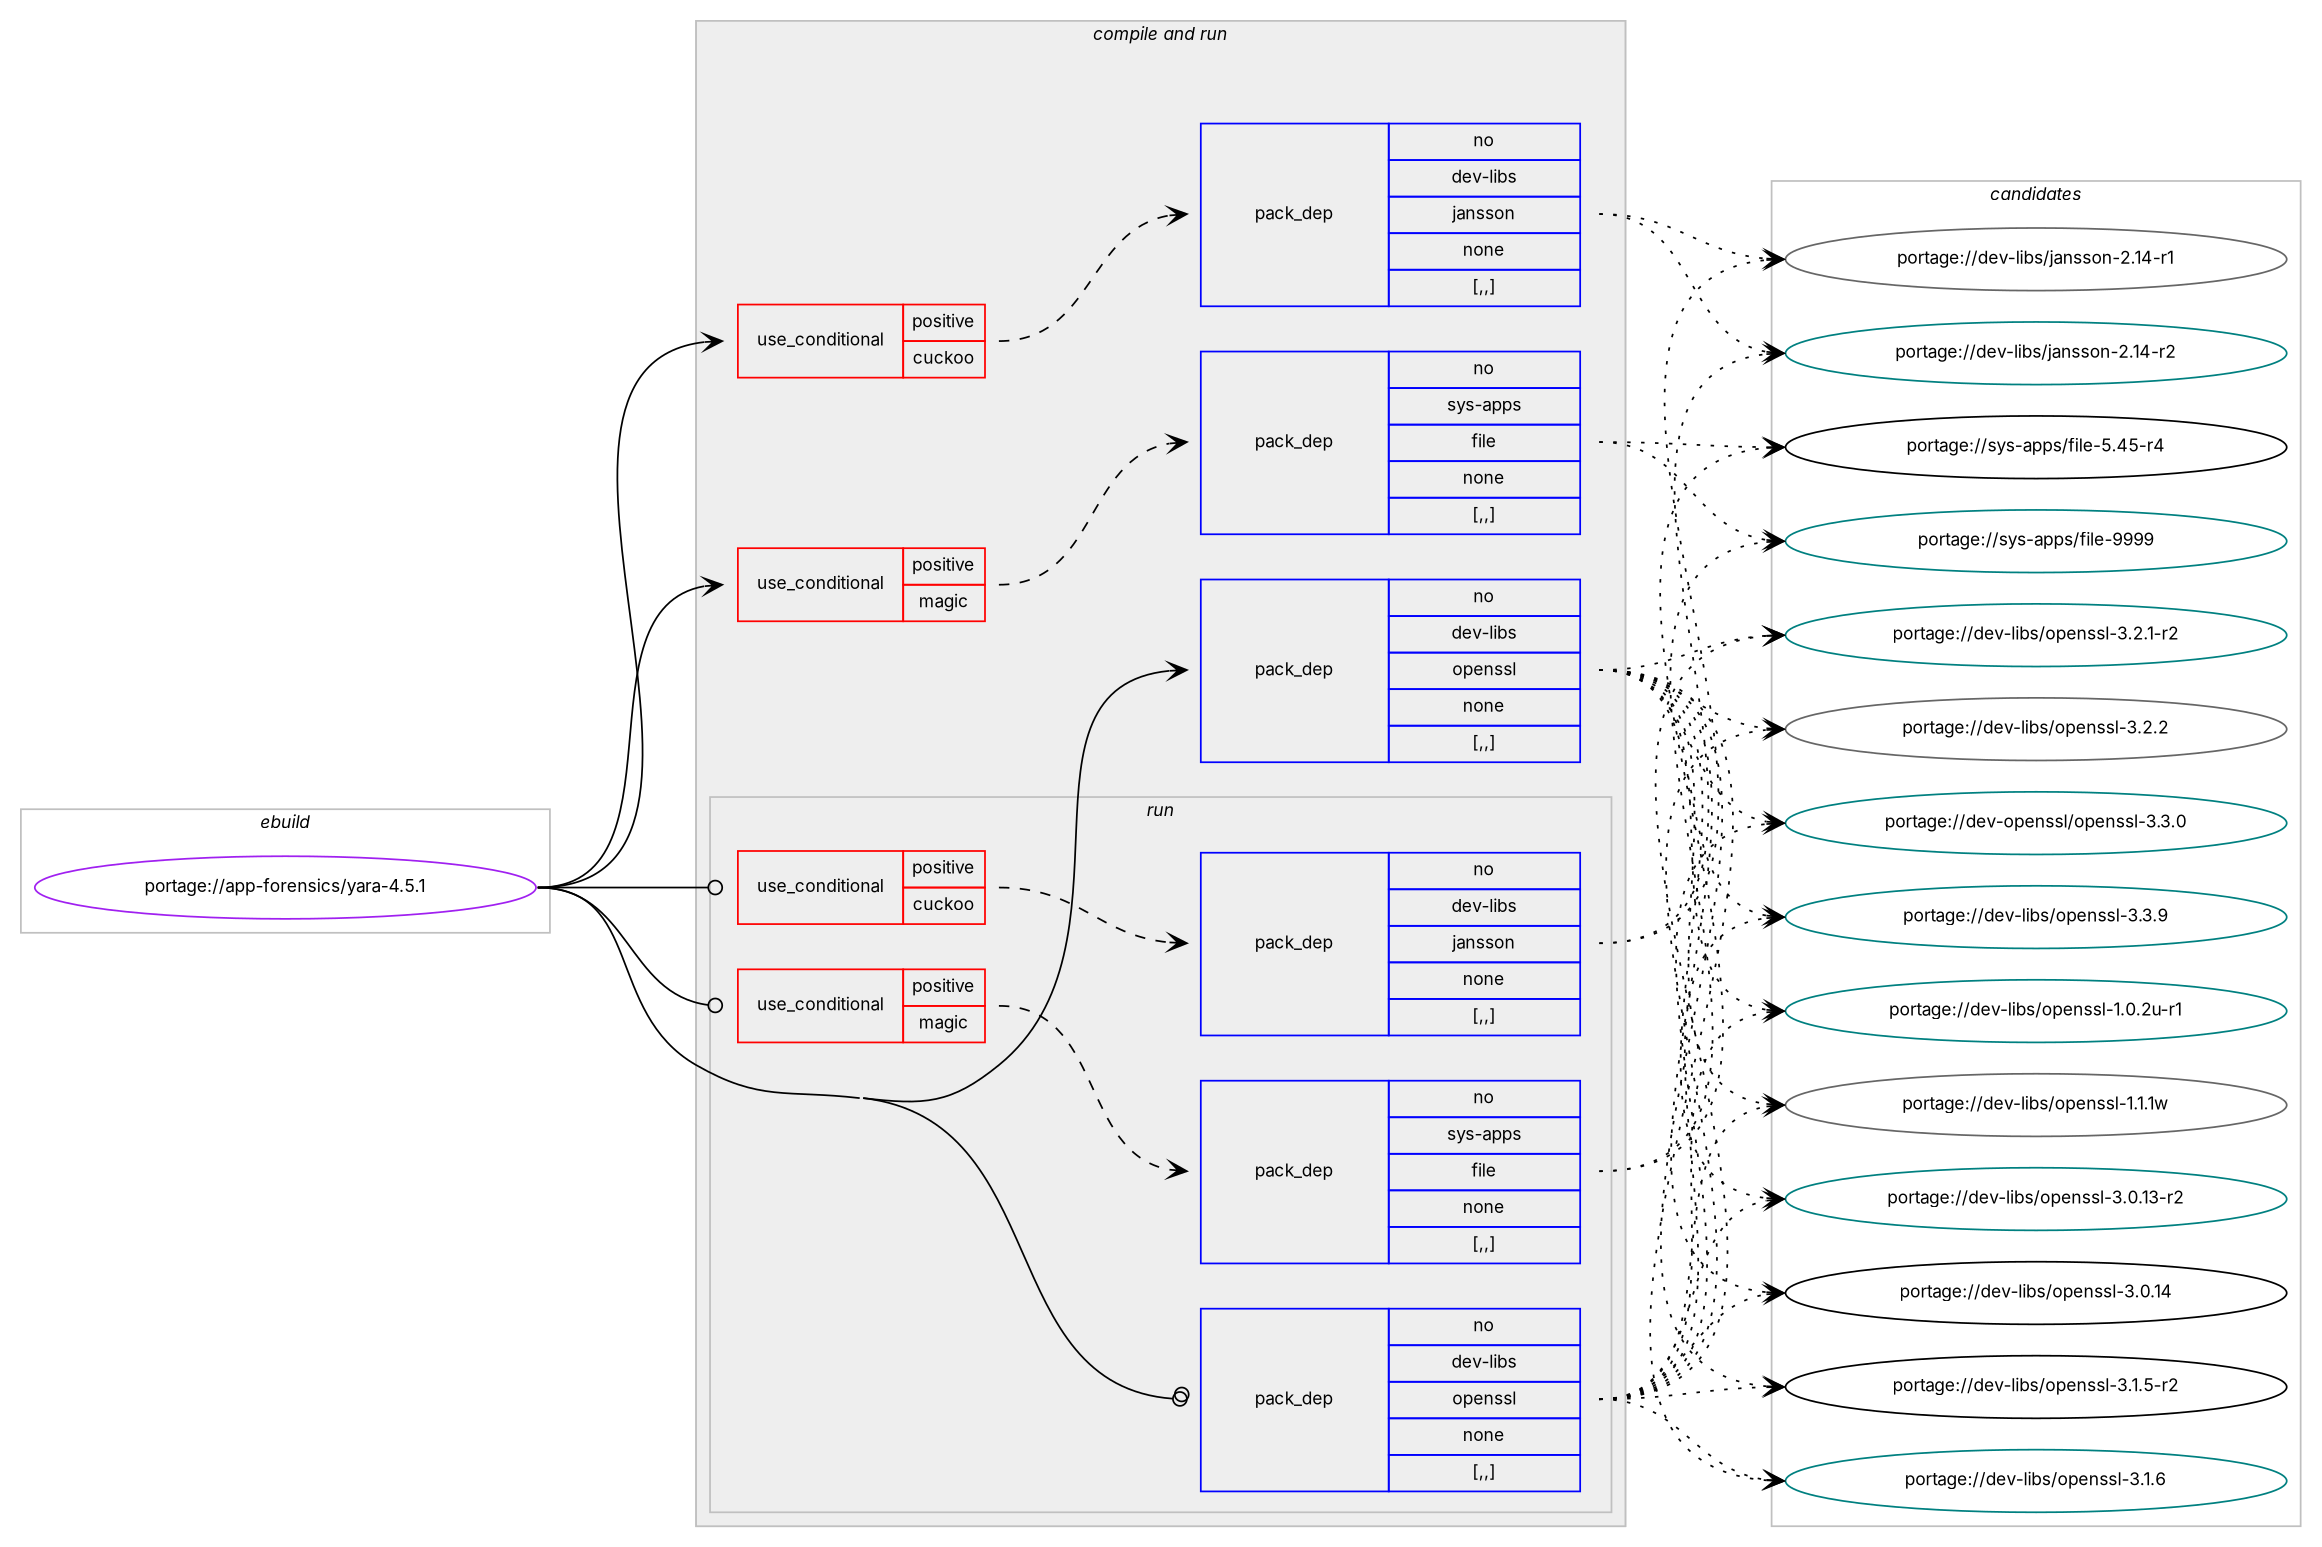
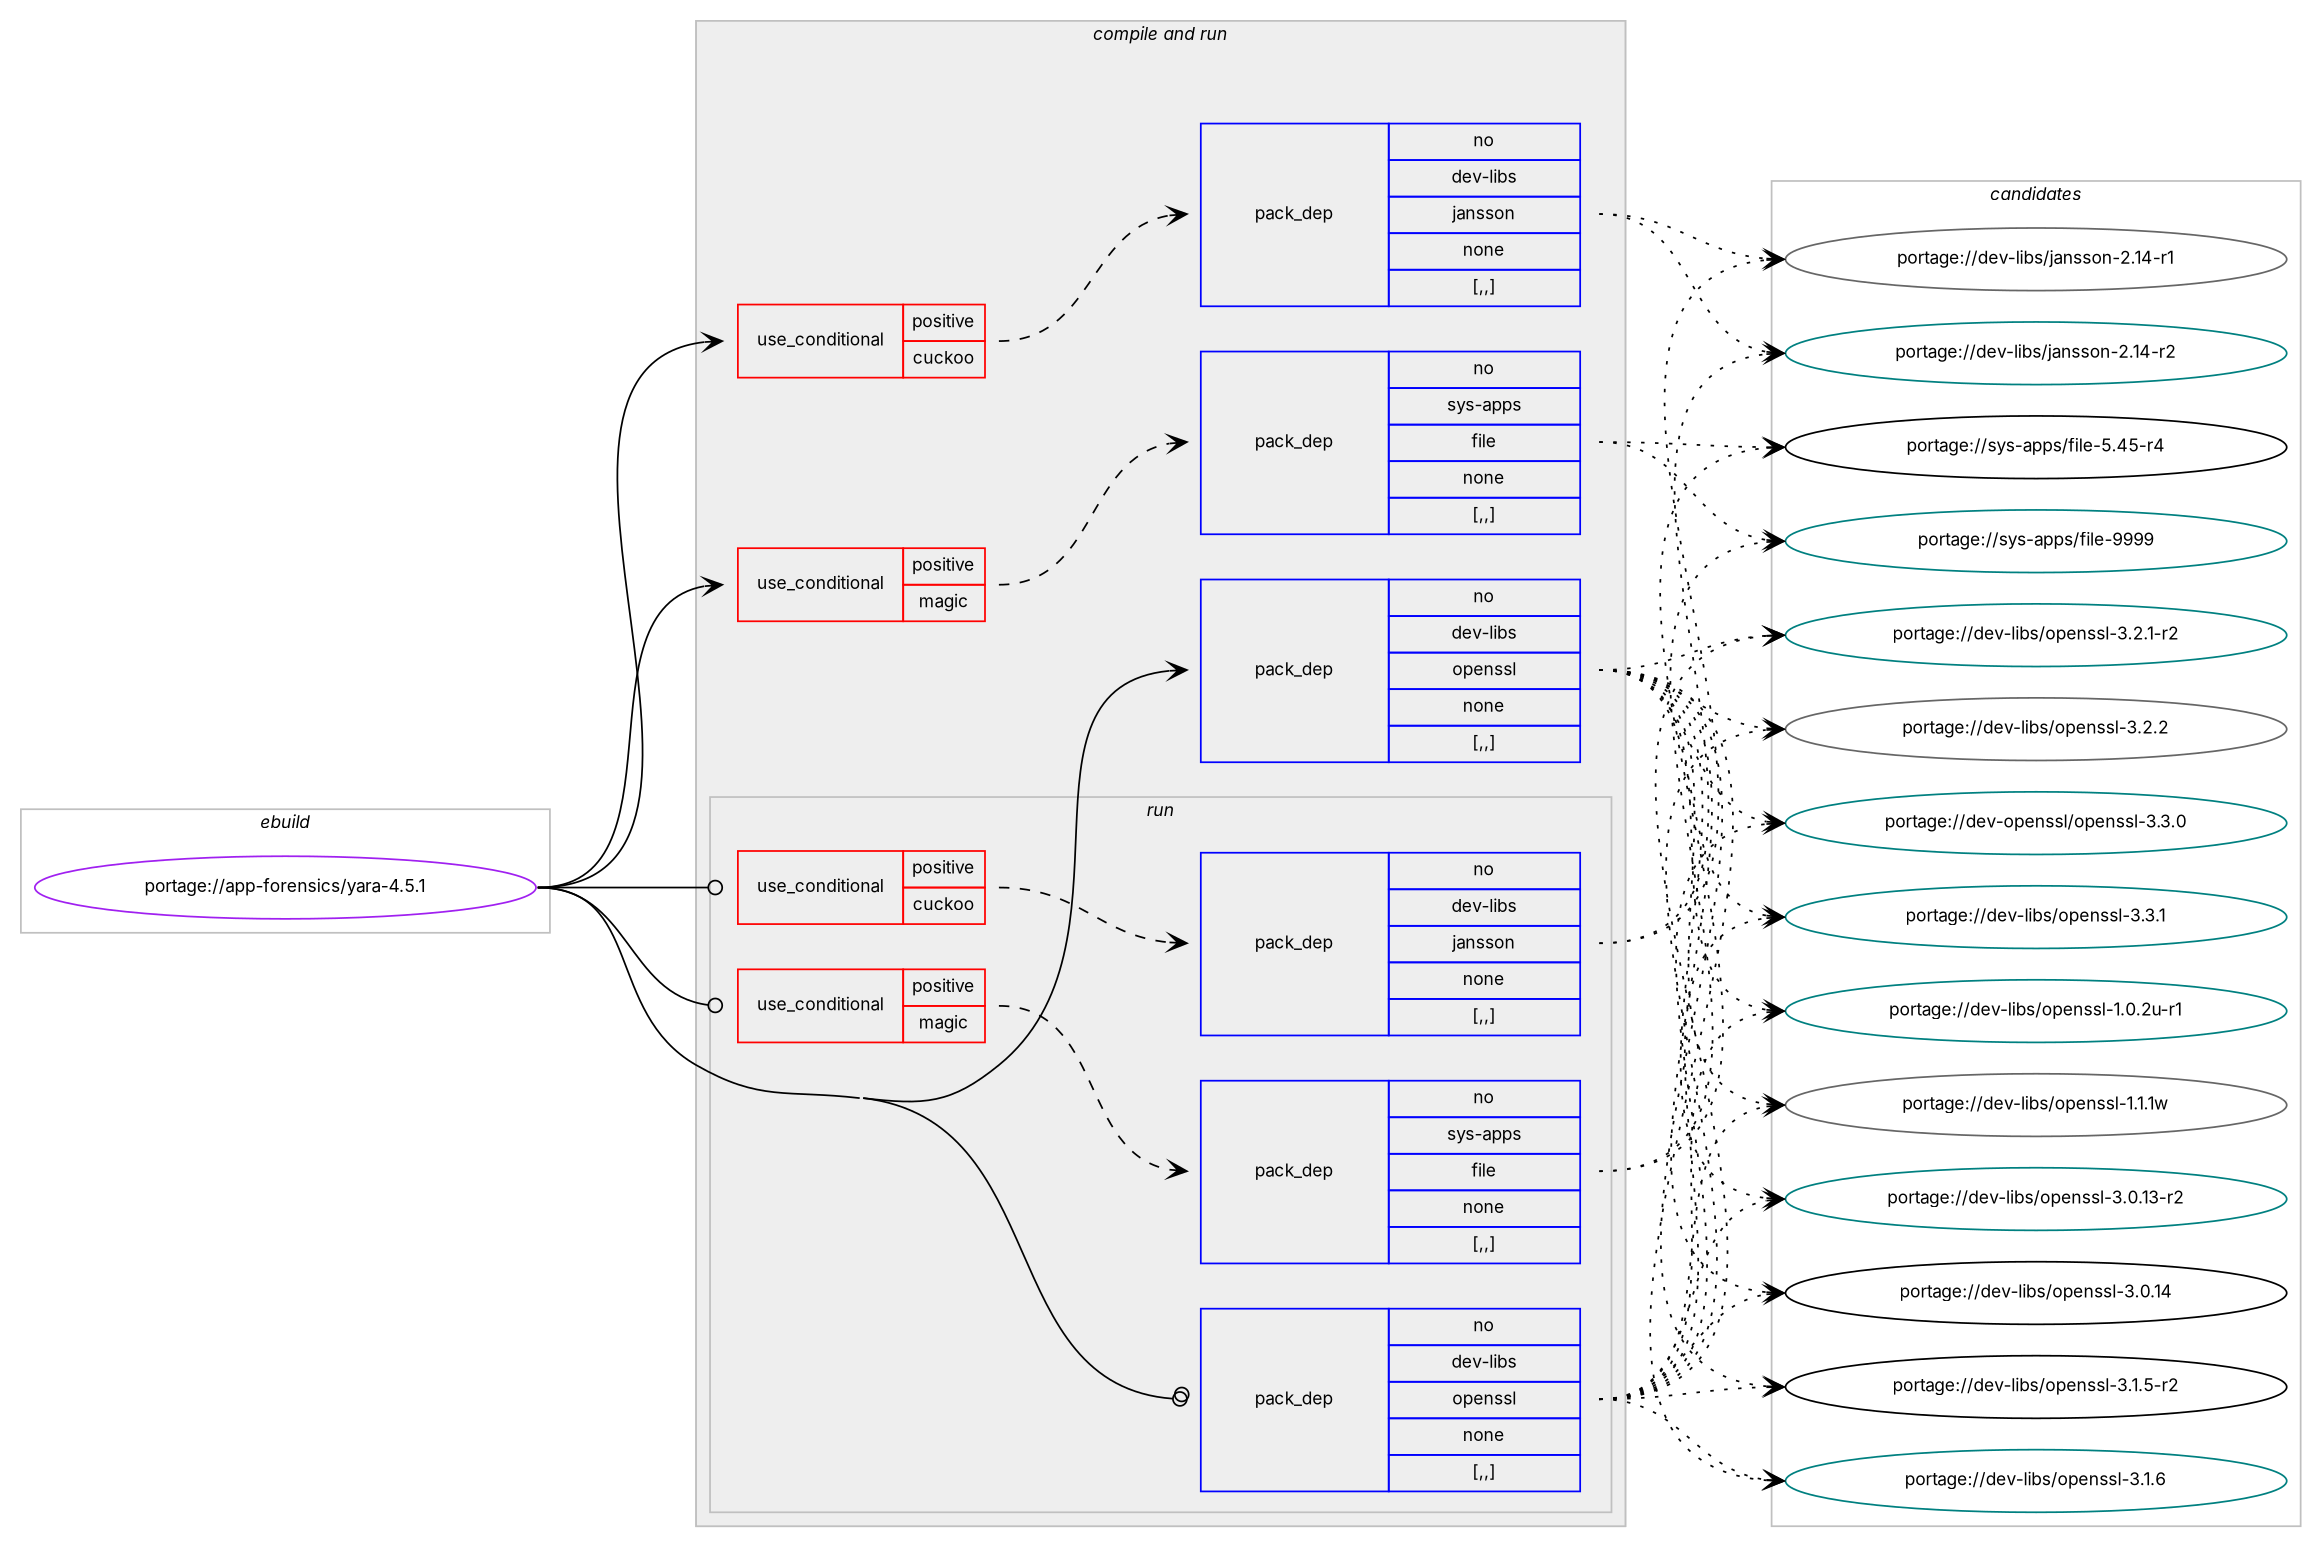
(2036, 917) -> (2036, 917)
